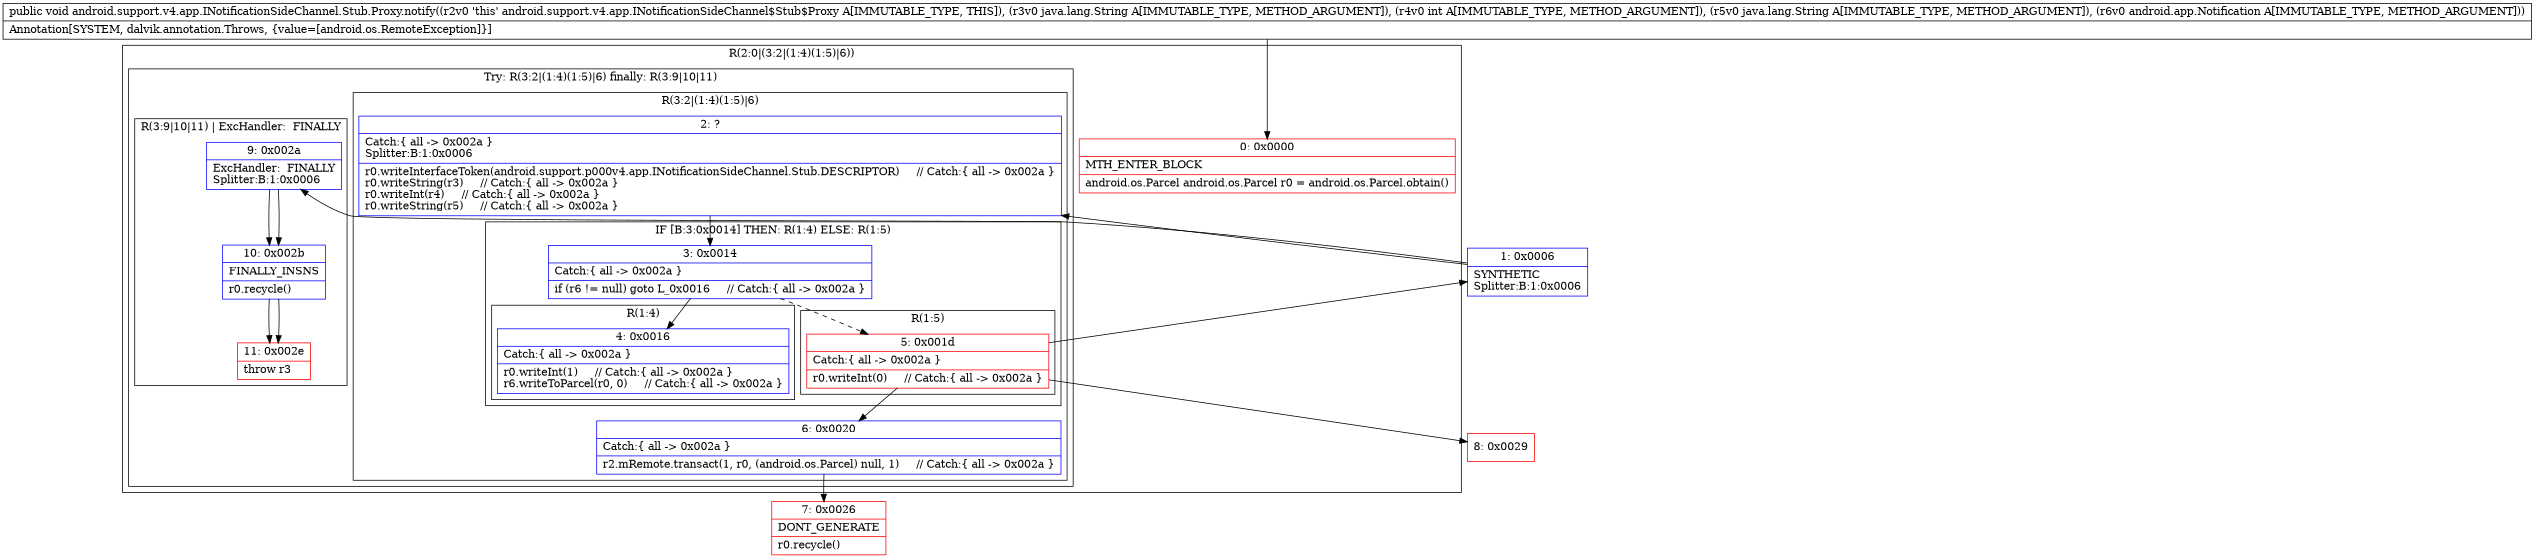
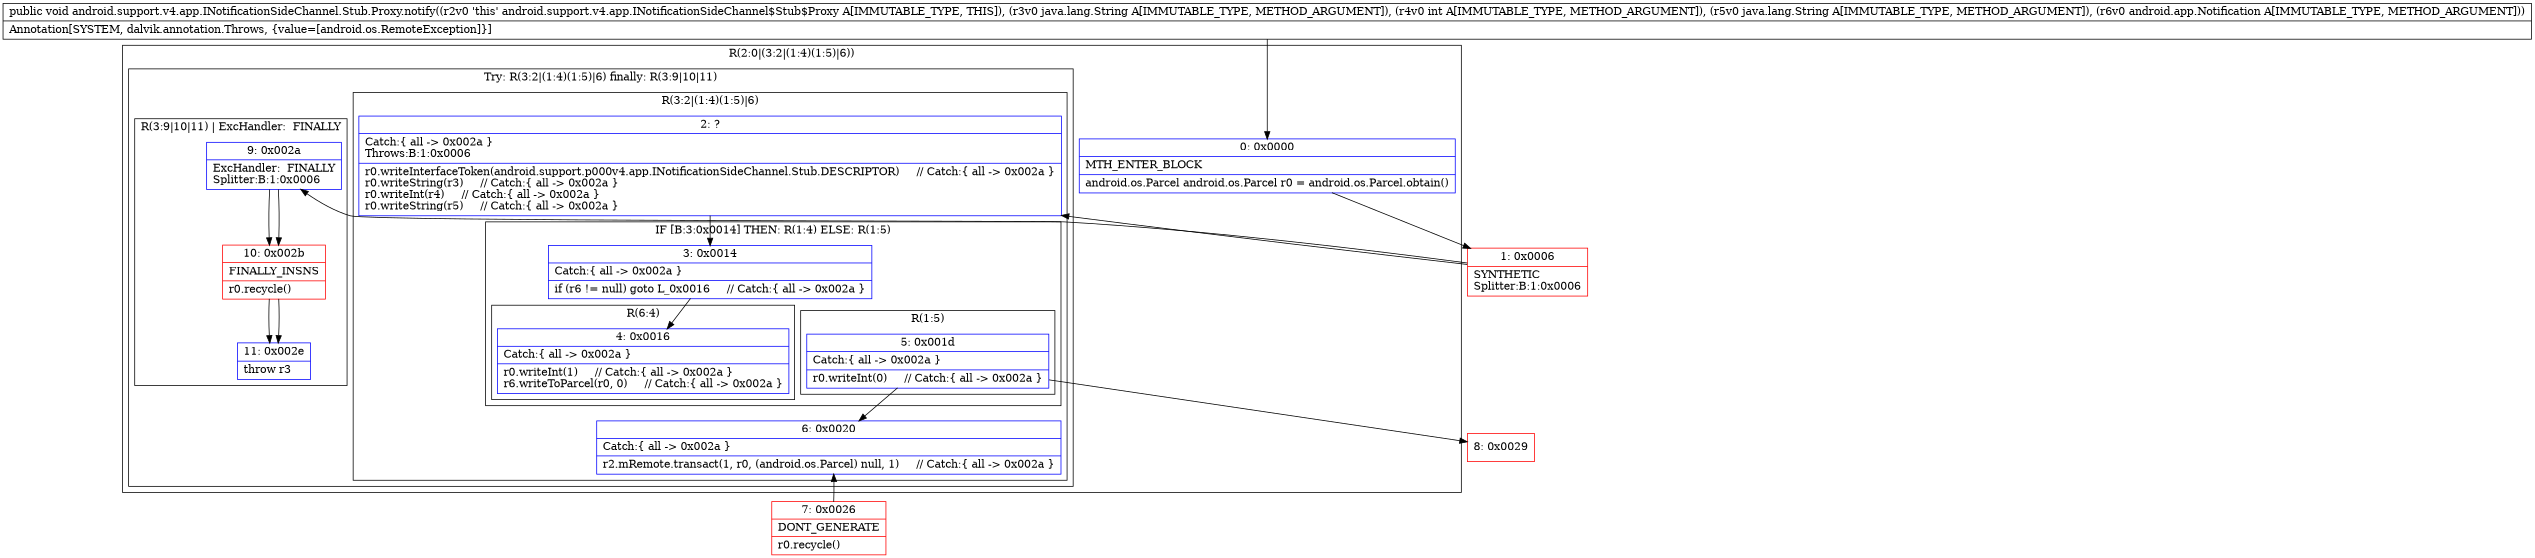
(419, 154) -> (418, 154)
(1267, 166) -> (1267, 166)
(274, 272) -> (274, 272)
(1528, 272) -> (1528, 272)
(1254, 313) -> (1398, 219)
(643, 314) -> (643, 314)
(823, 315) -> none
(274, 361) -> (274, 361)
(928, 361) -> (928, 361)
(824, 484) -> (834, 492)
